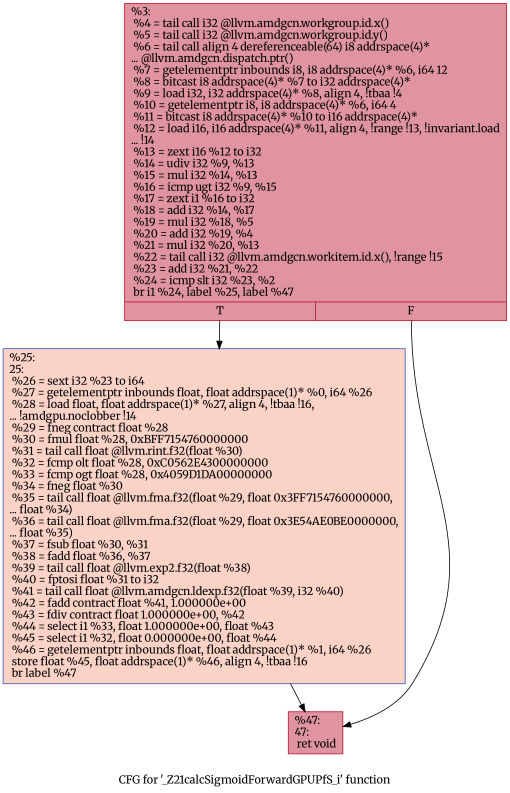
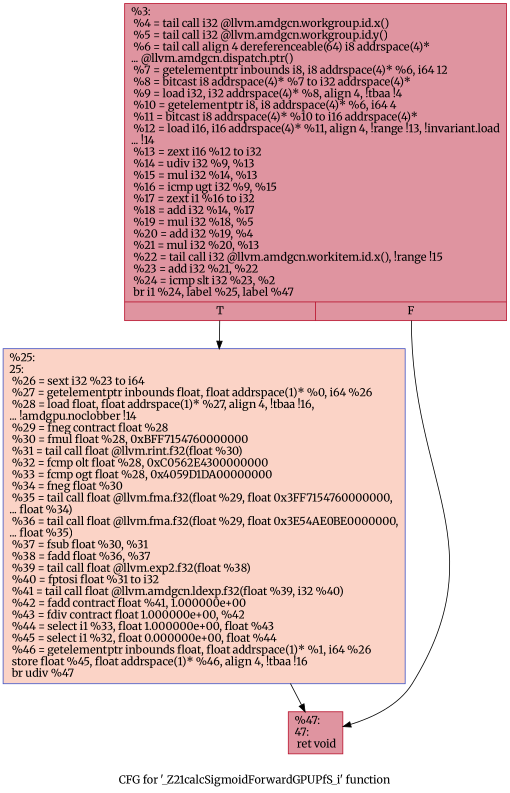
(43, 674) -> (42, 674)
